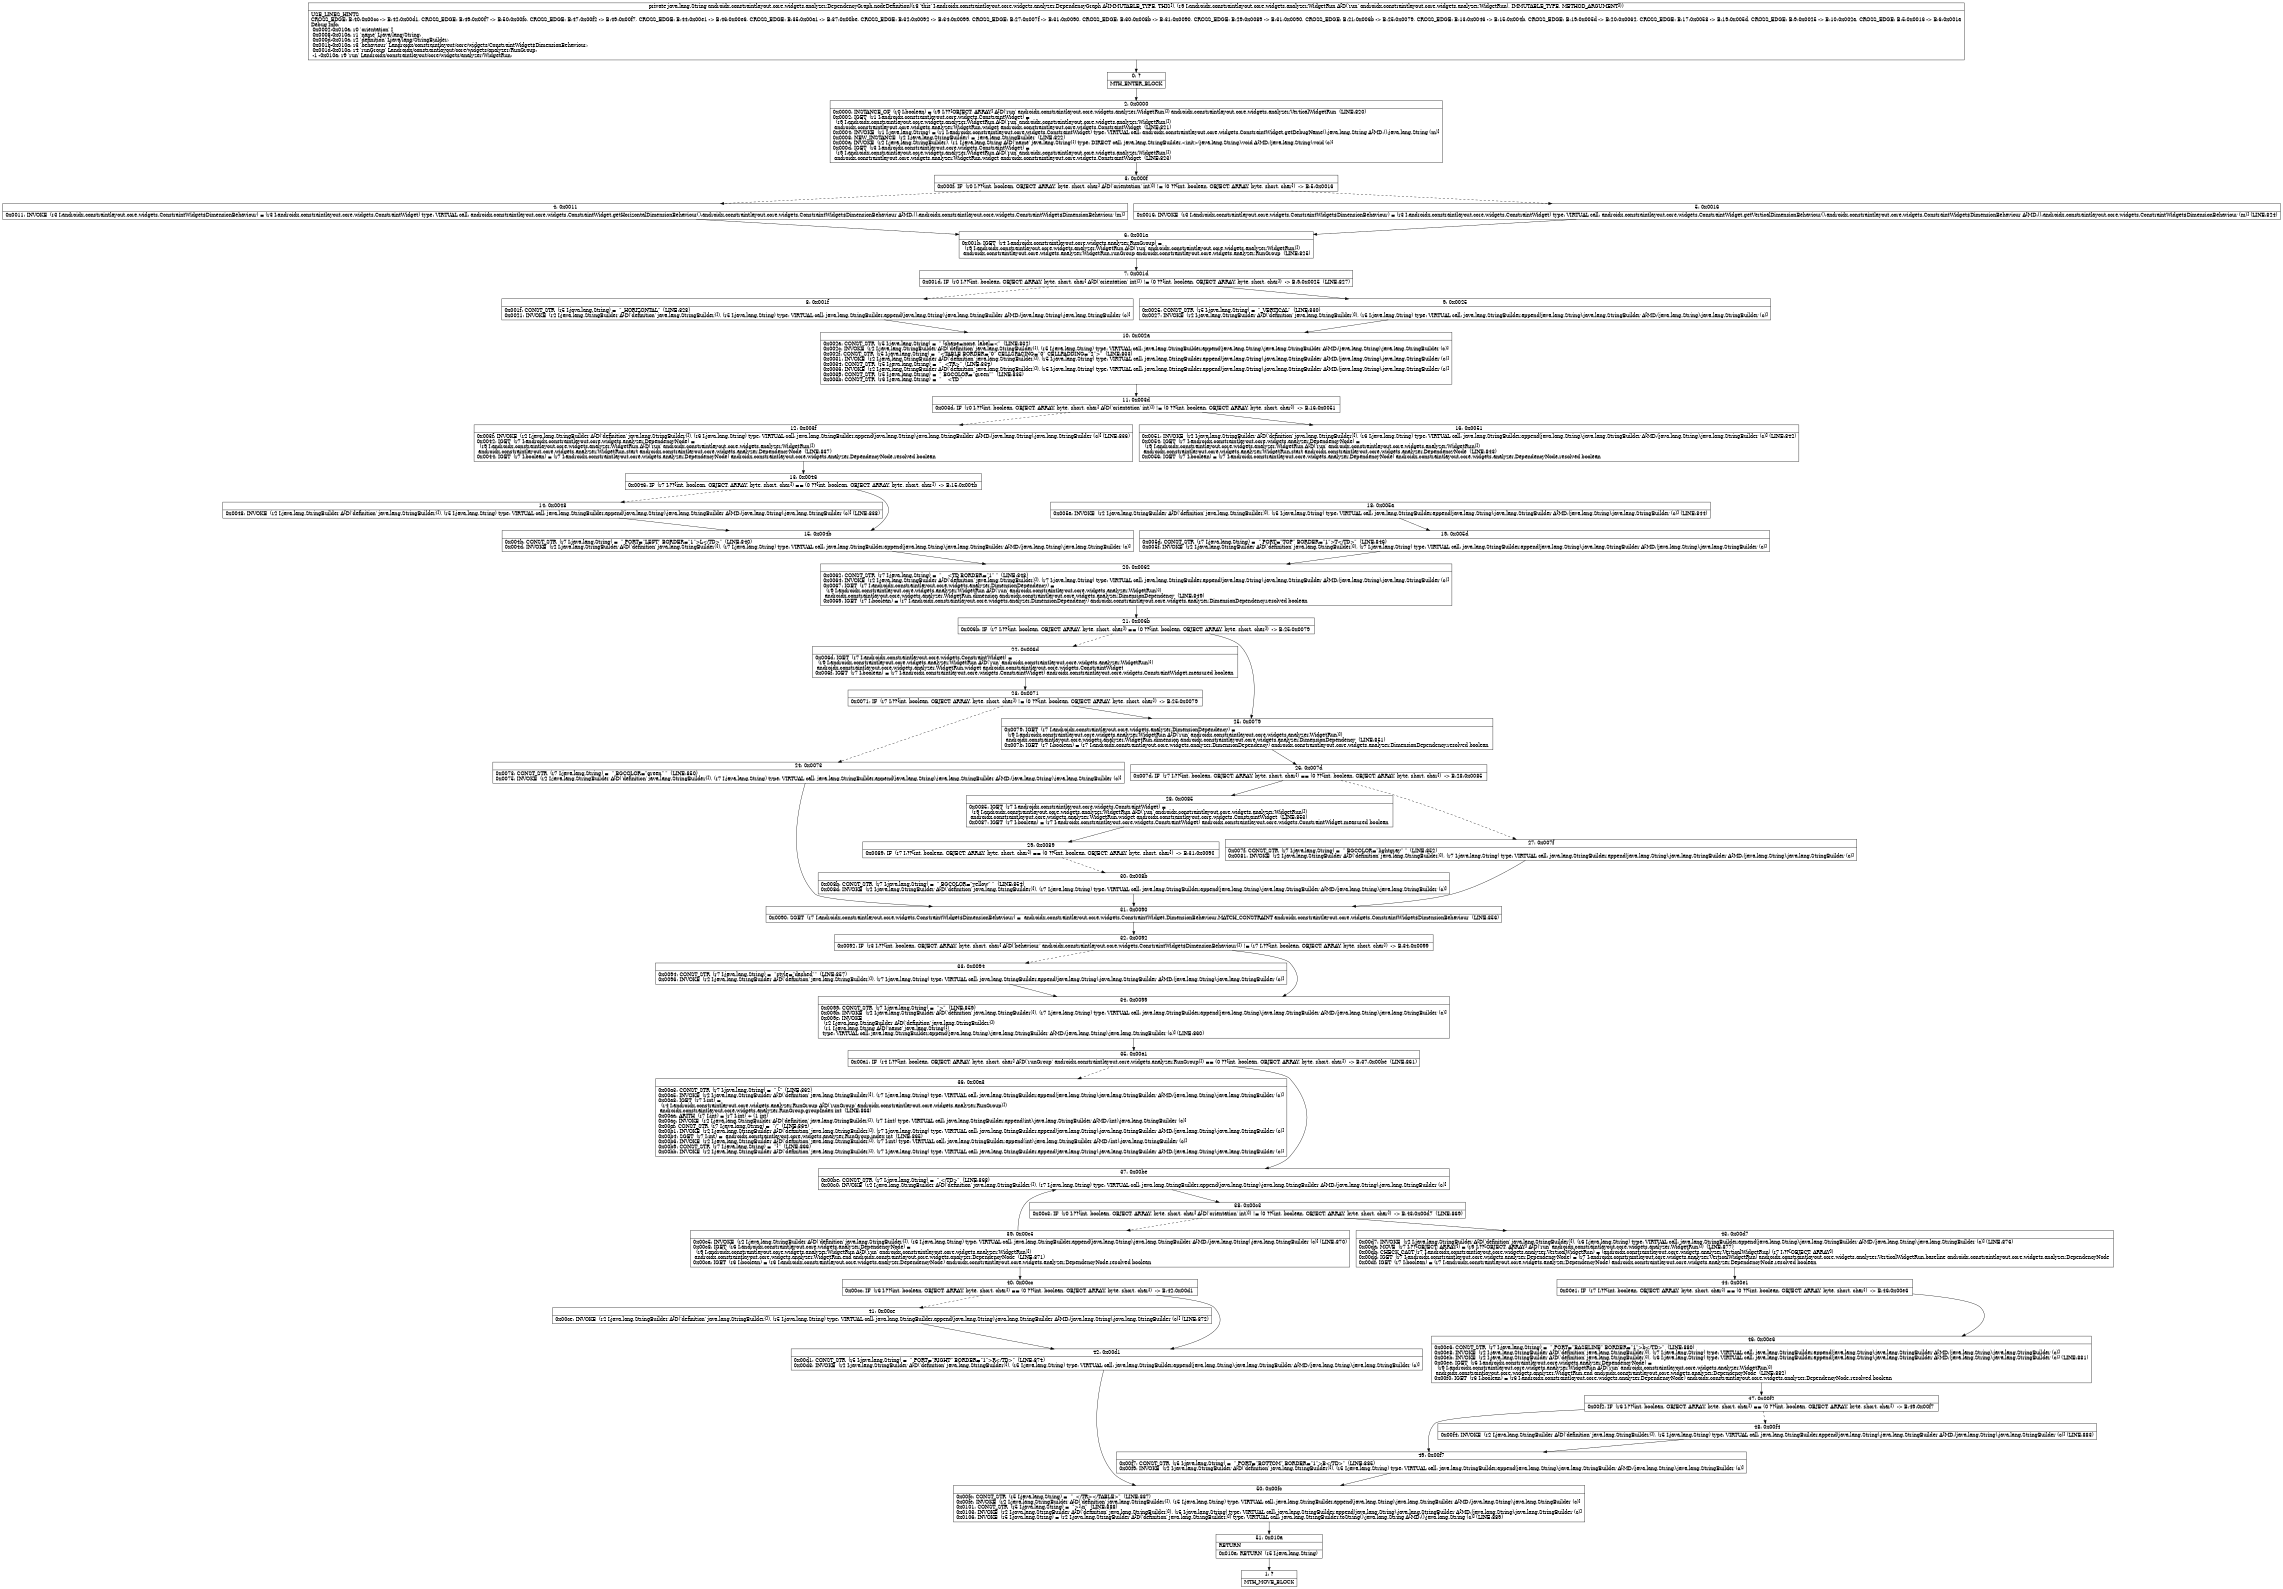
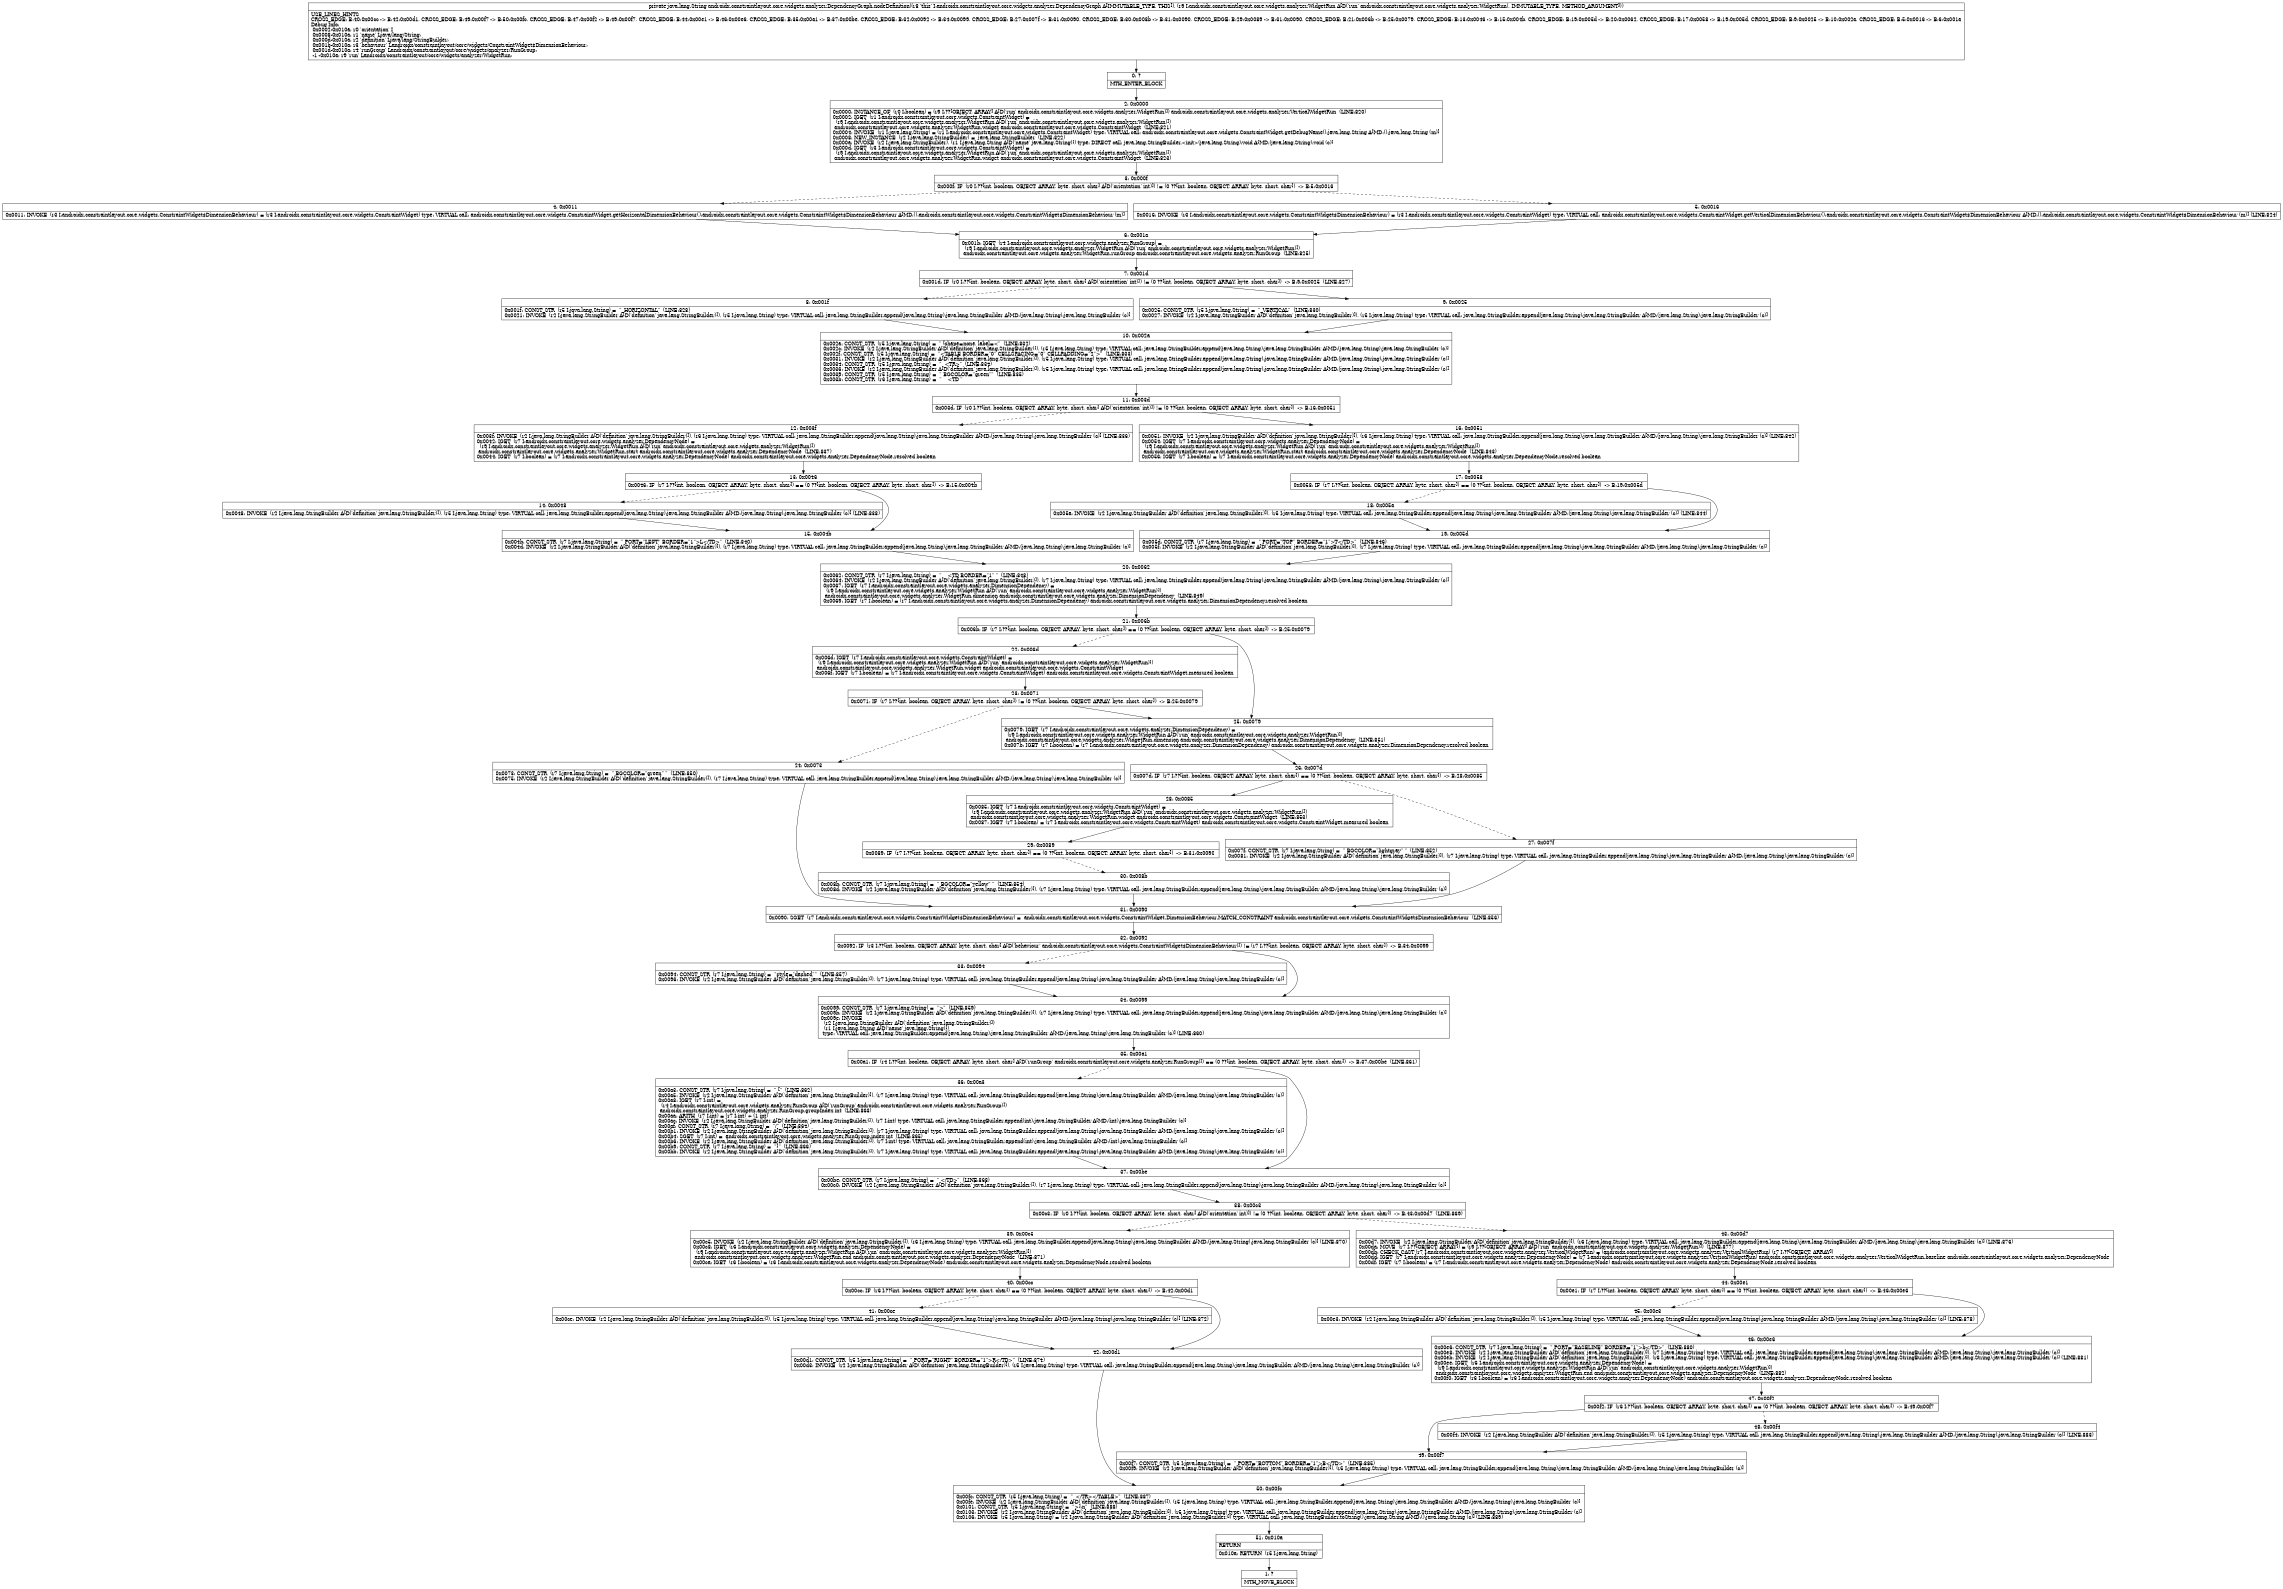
none -> (1469, 482)
(1026, 1203) -> (1088, 1162)
(1424, 1224) -> (1424, 1224)
none -> (1648, 1316)
